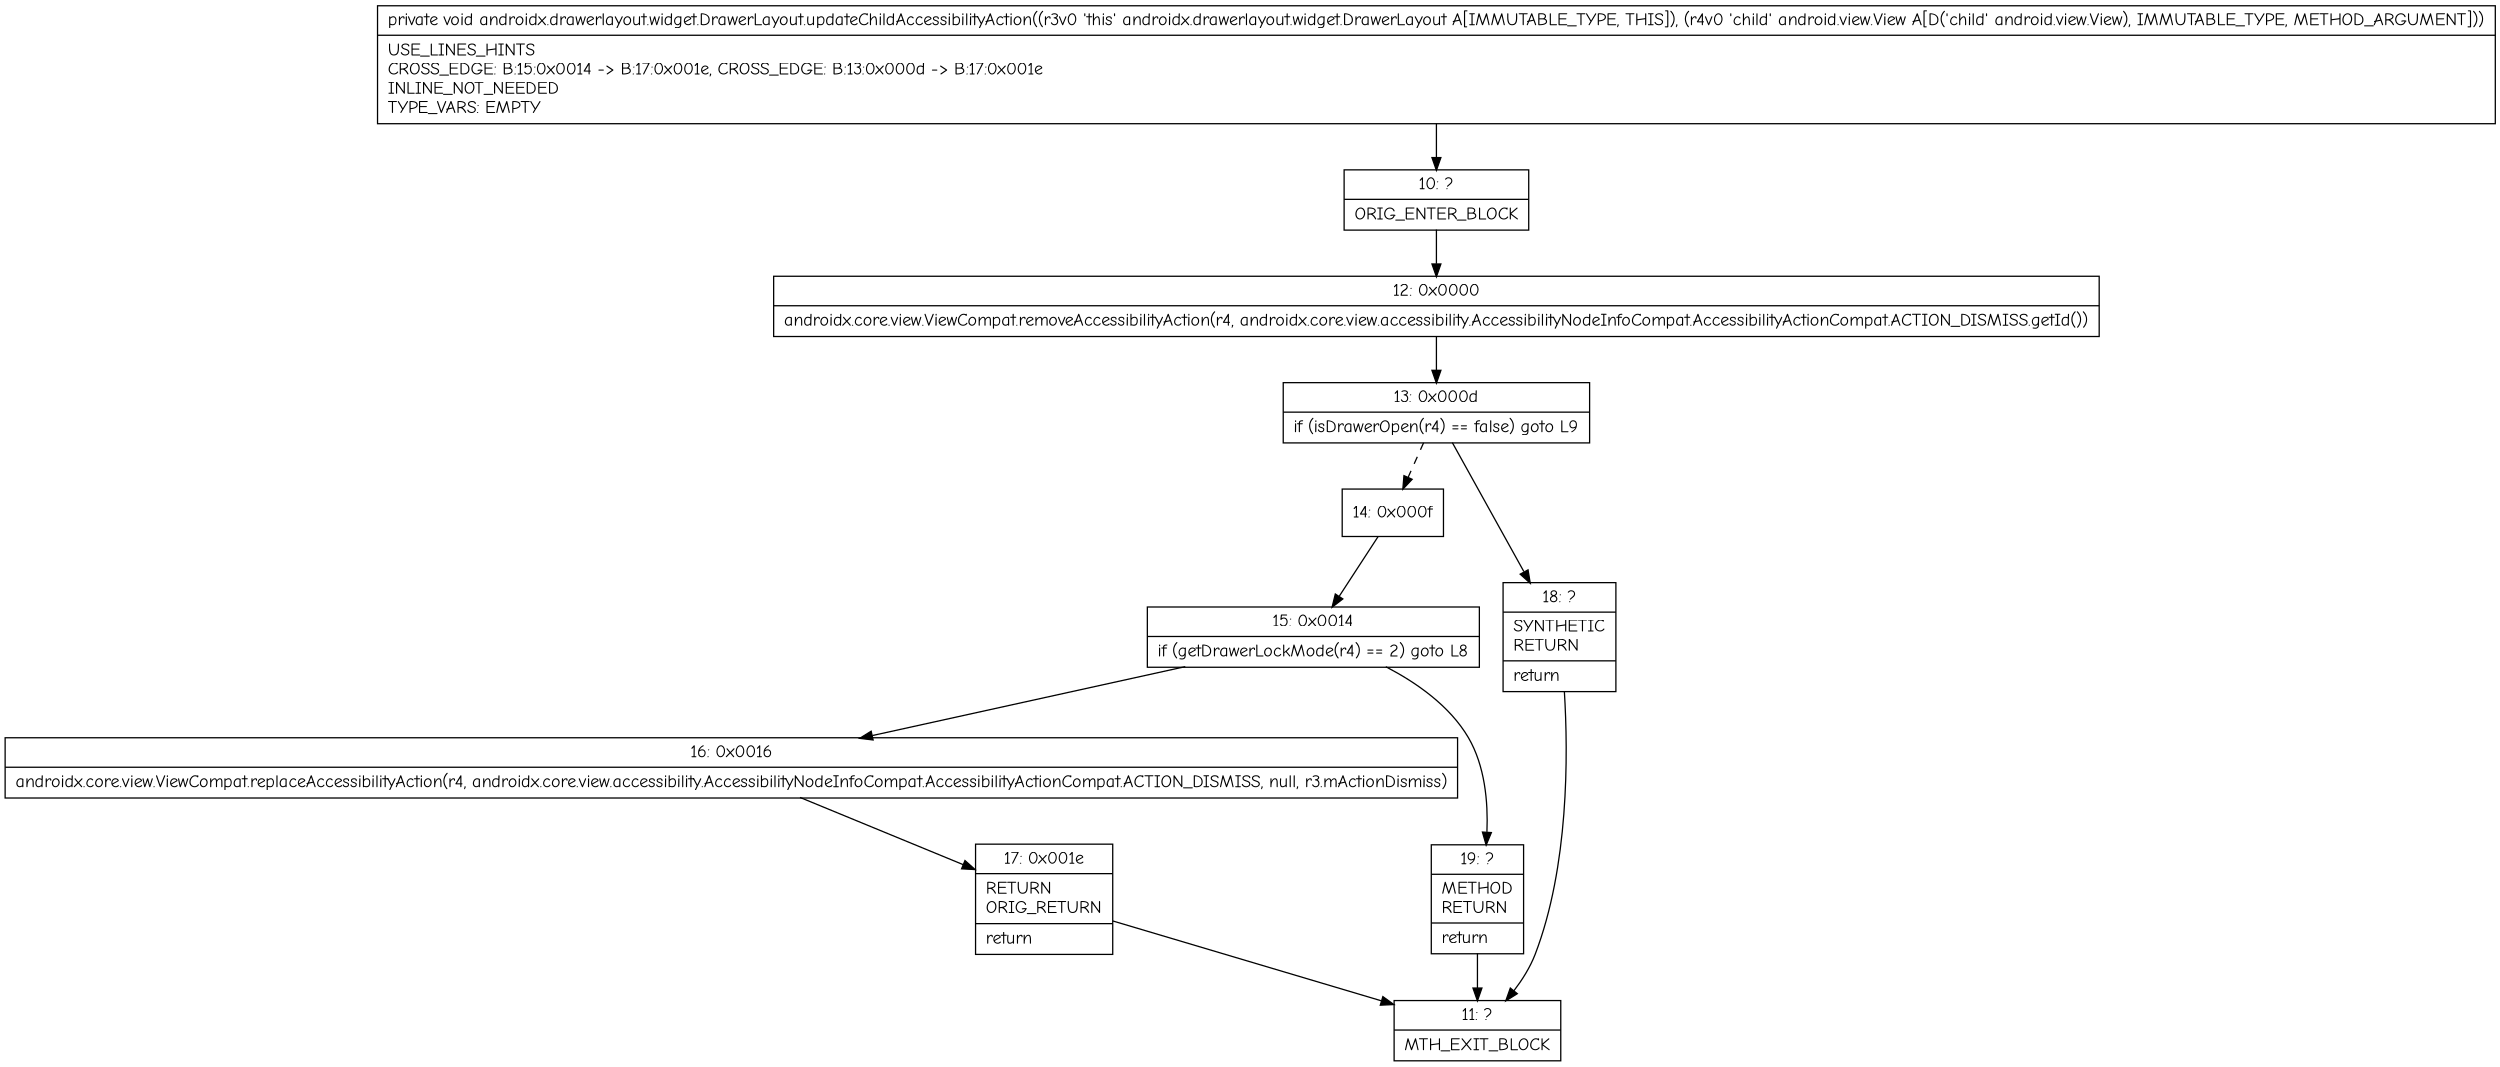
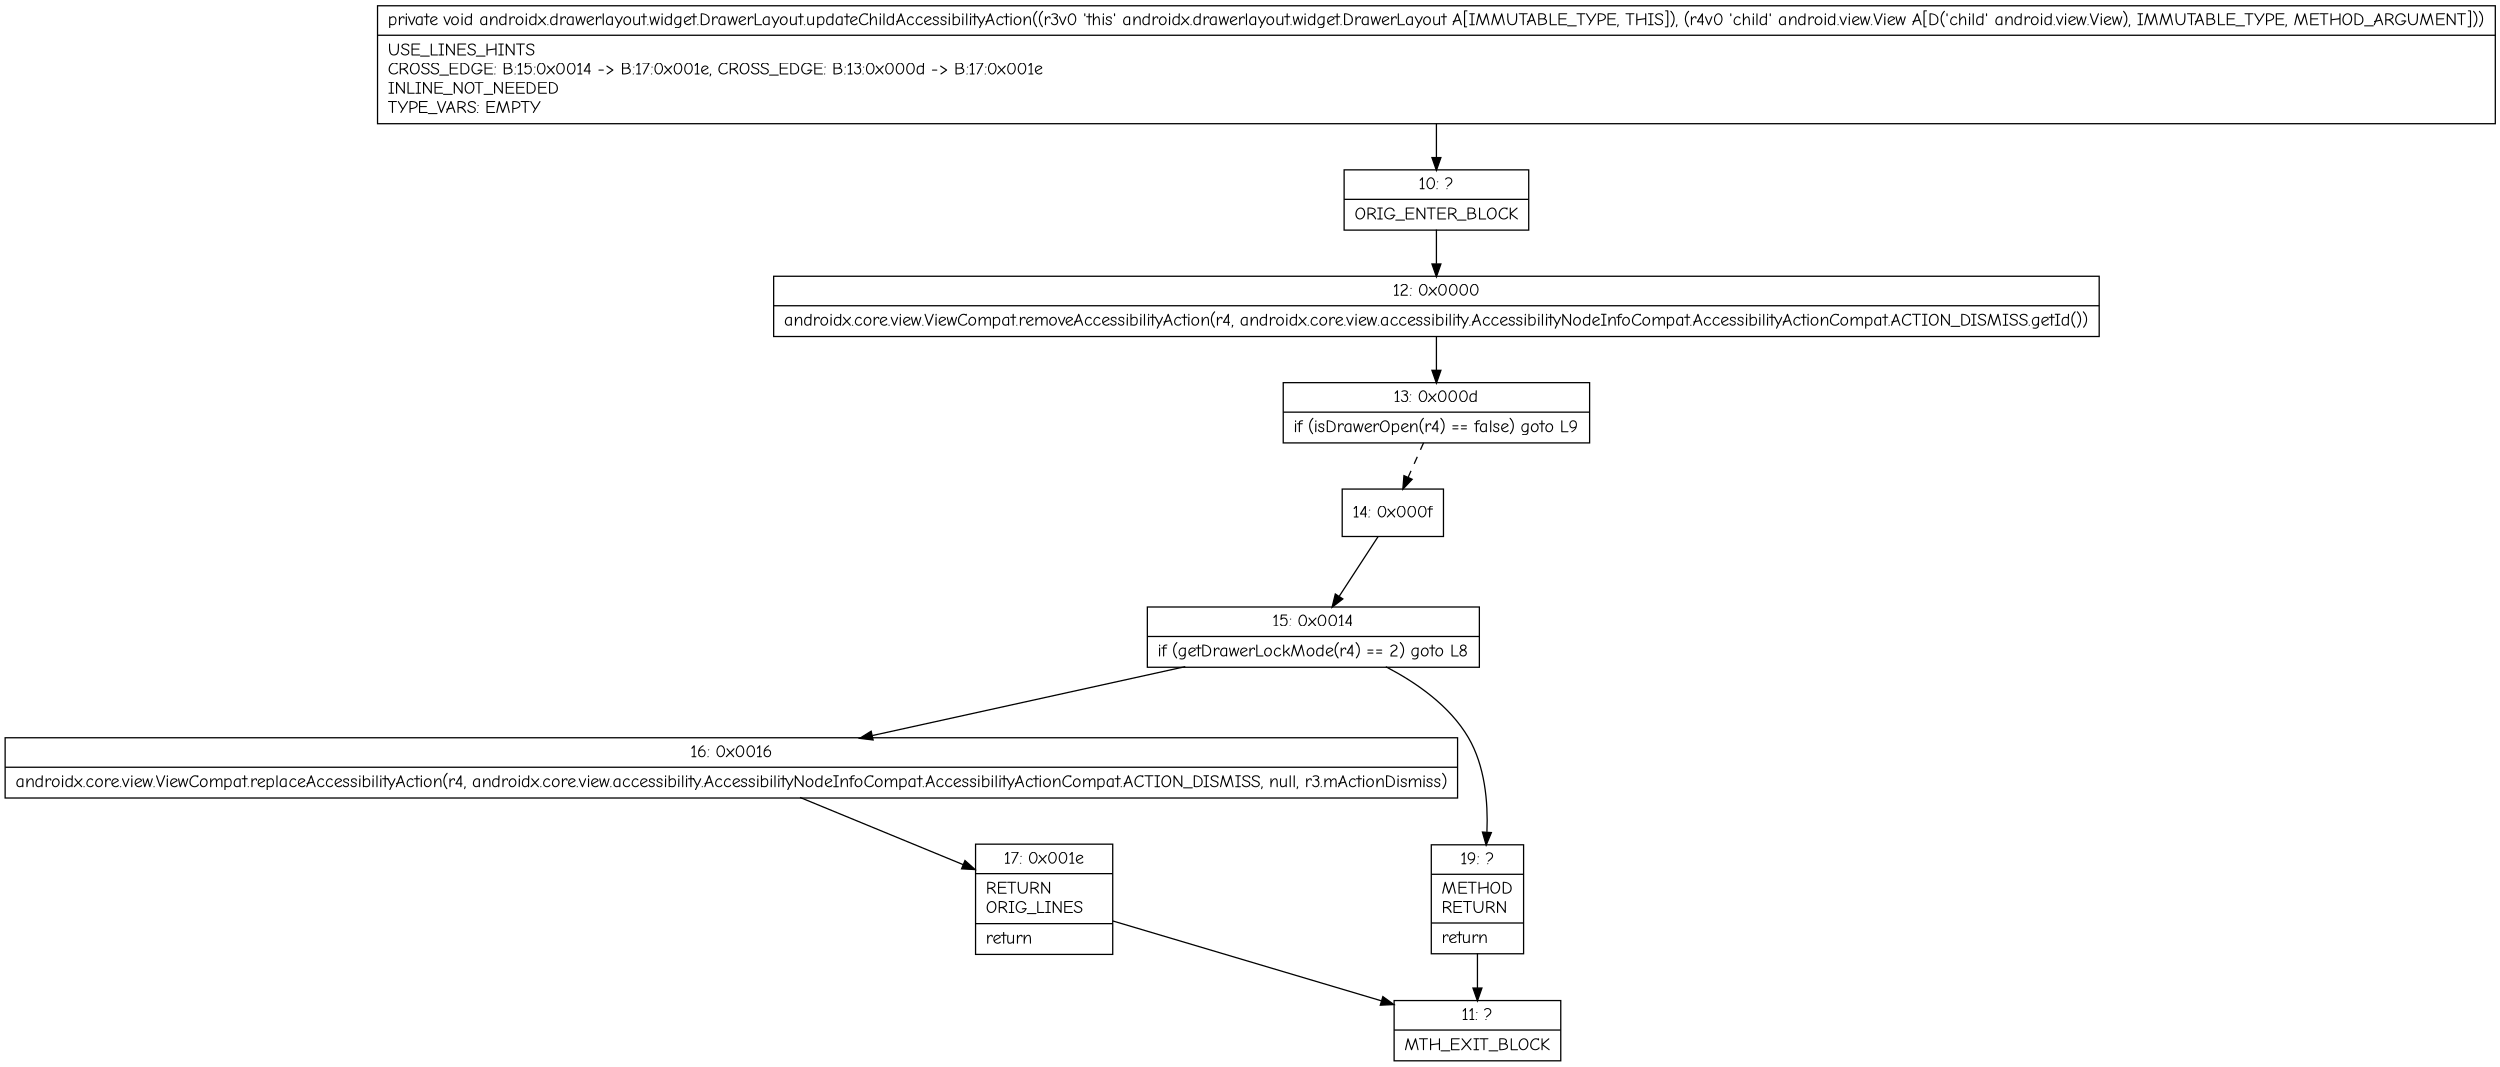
(1559, 637) -> none
(1044, 908) -> (1035, 908)
